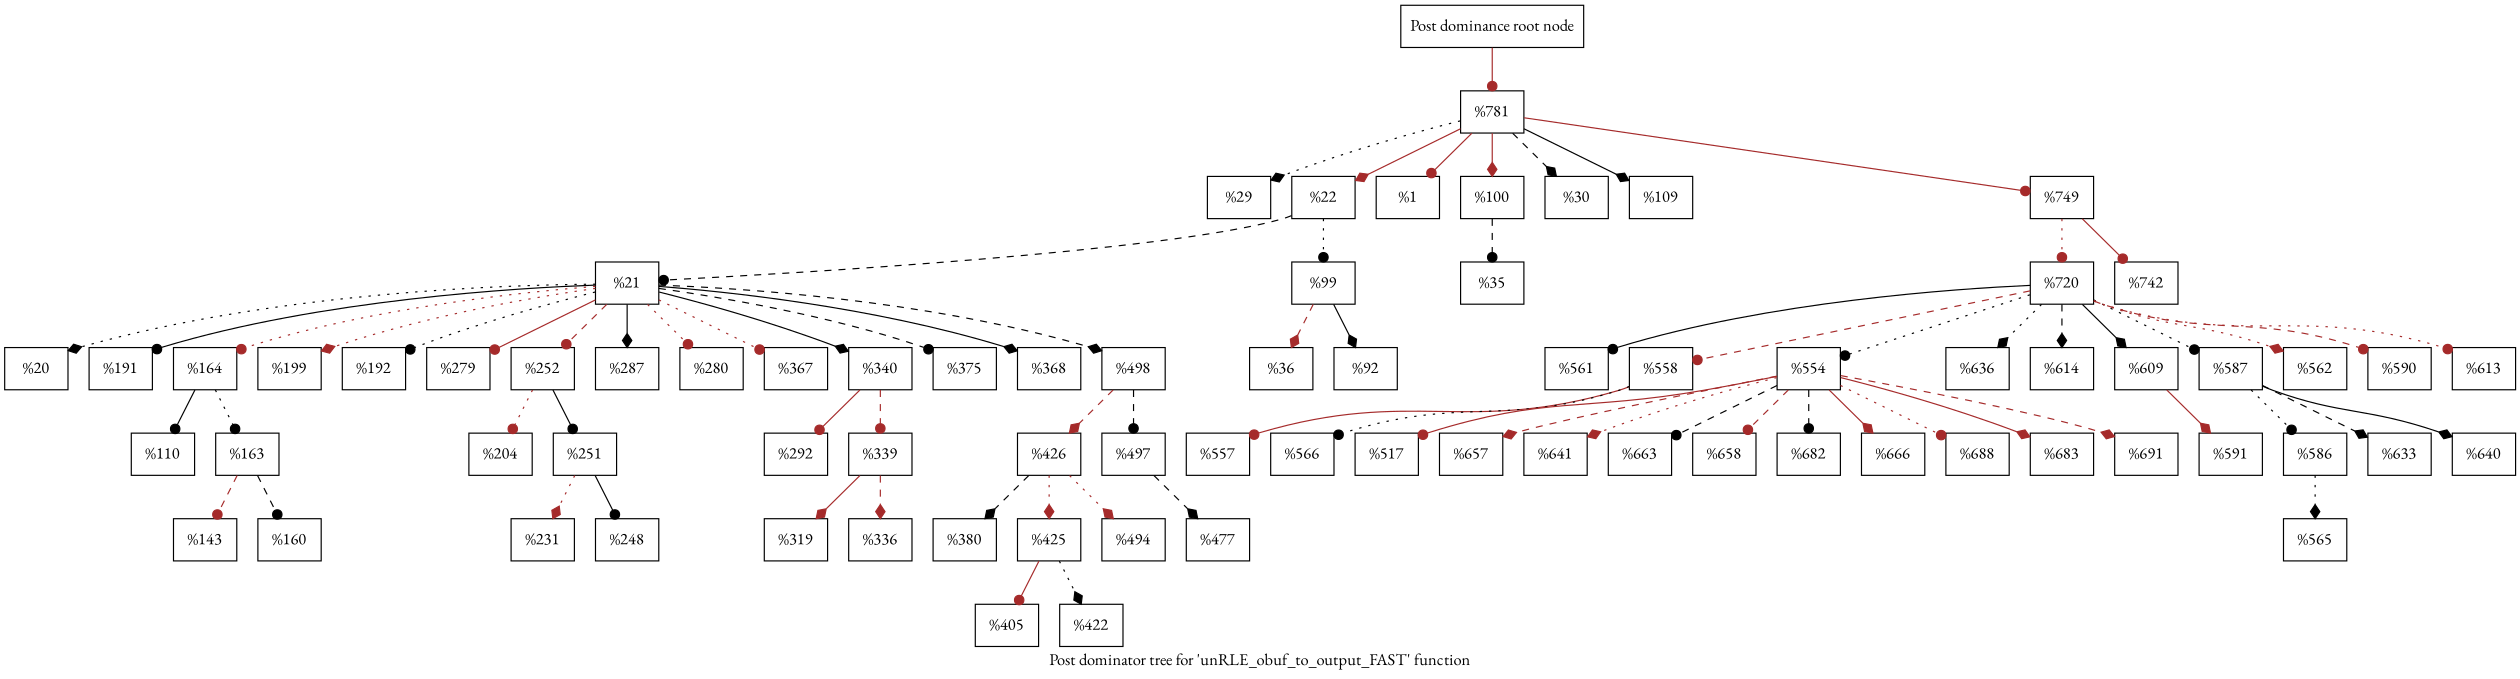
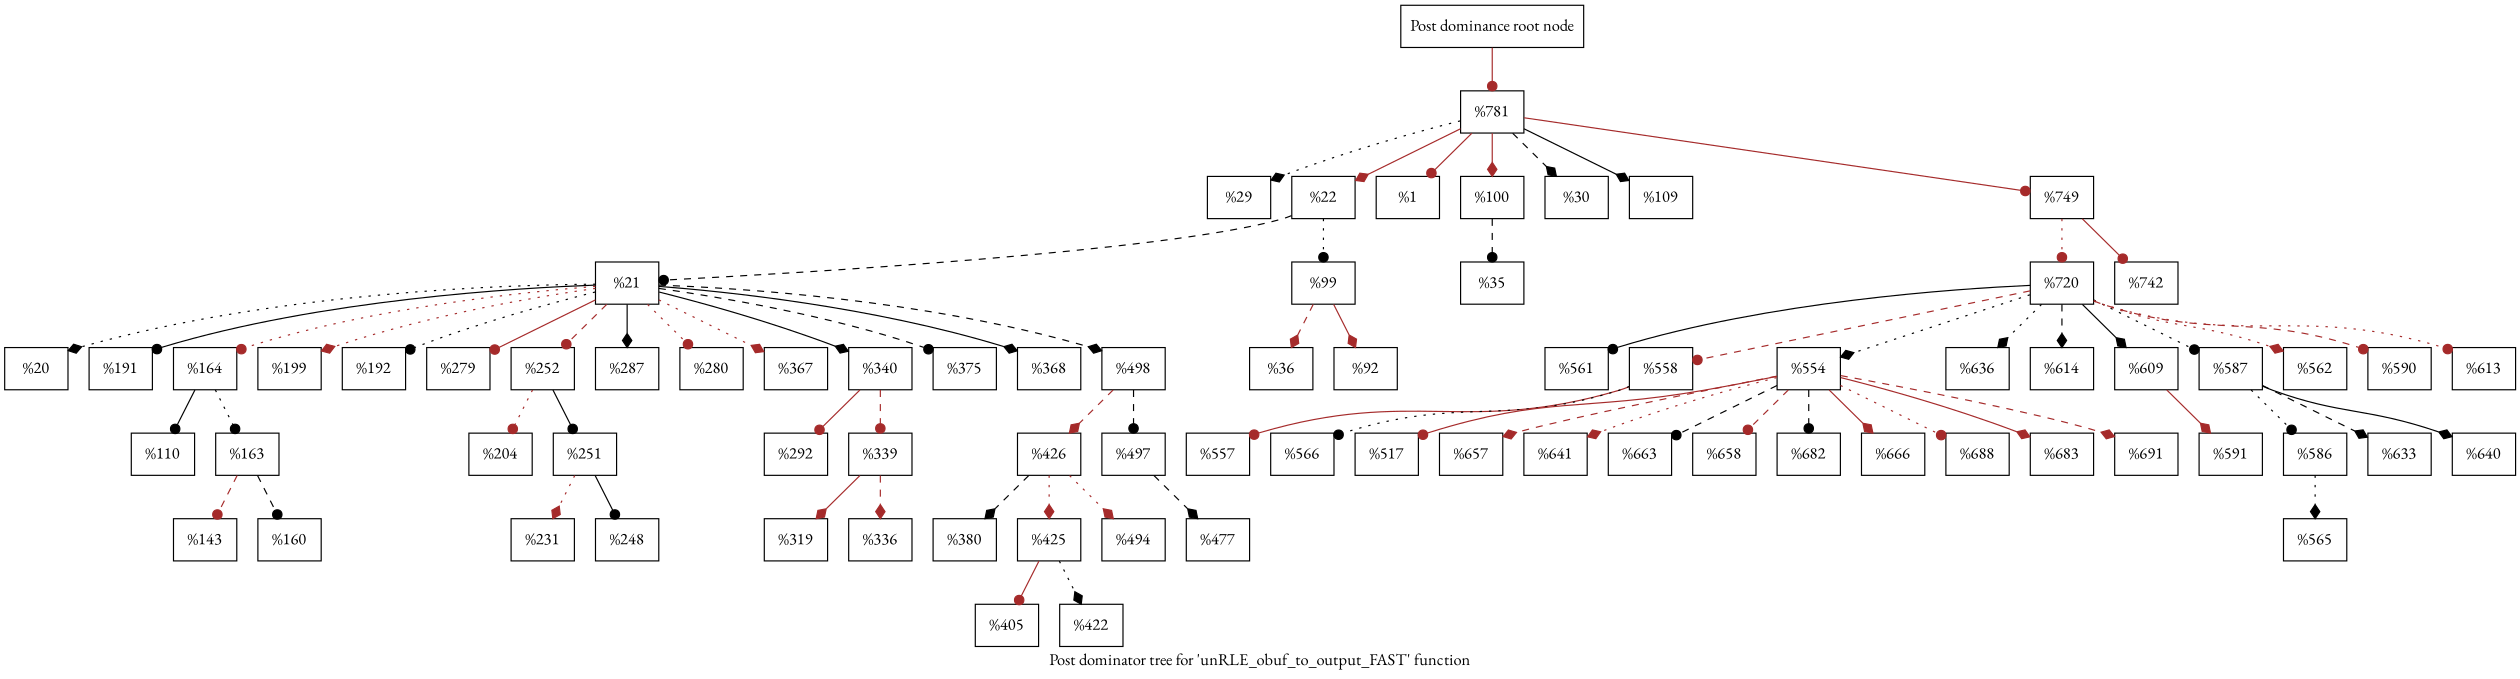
(1341, 320) -> (1341, 320)
(707, 324) -> (705, 323)
(1940, 324) -> (1942, 324)
